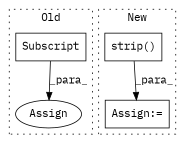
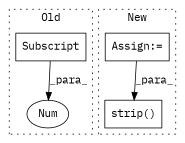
(135, 77) -> (136, 77)
(49, 114) -> (48, 114)
